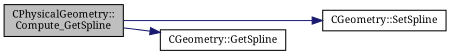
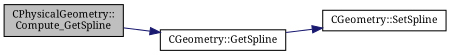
(218, 21) -> (299, 31)
